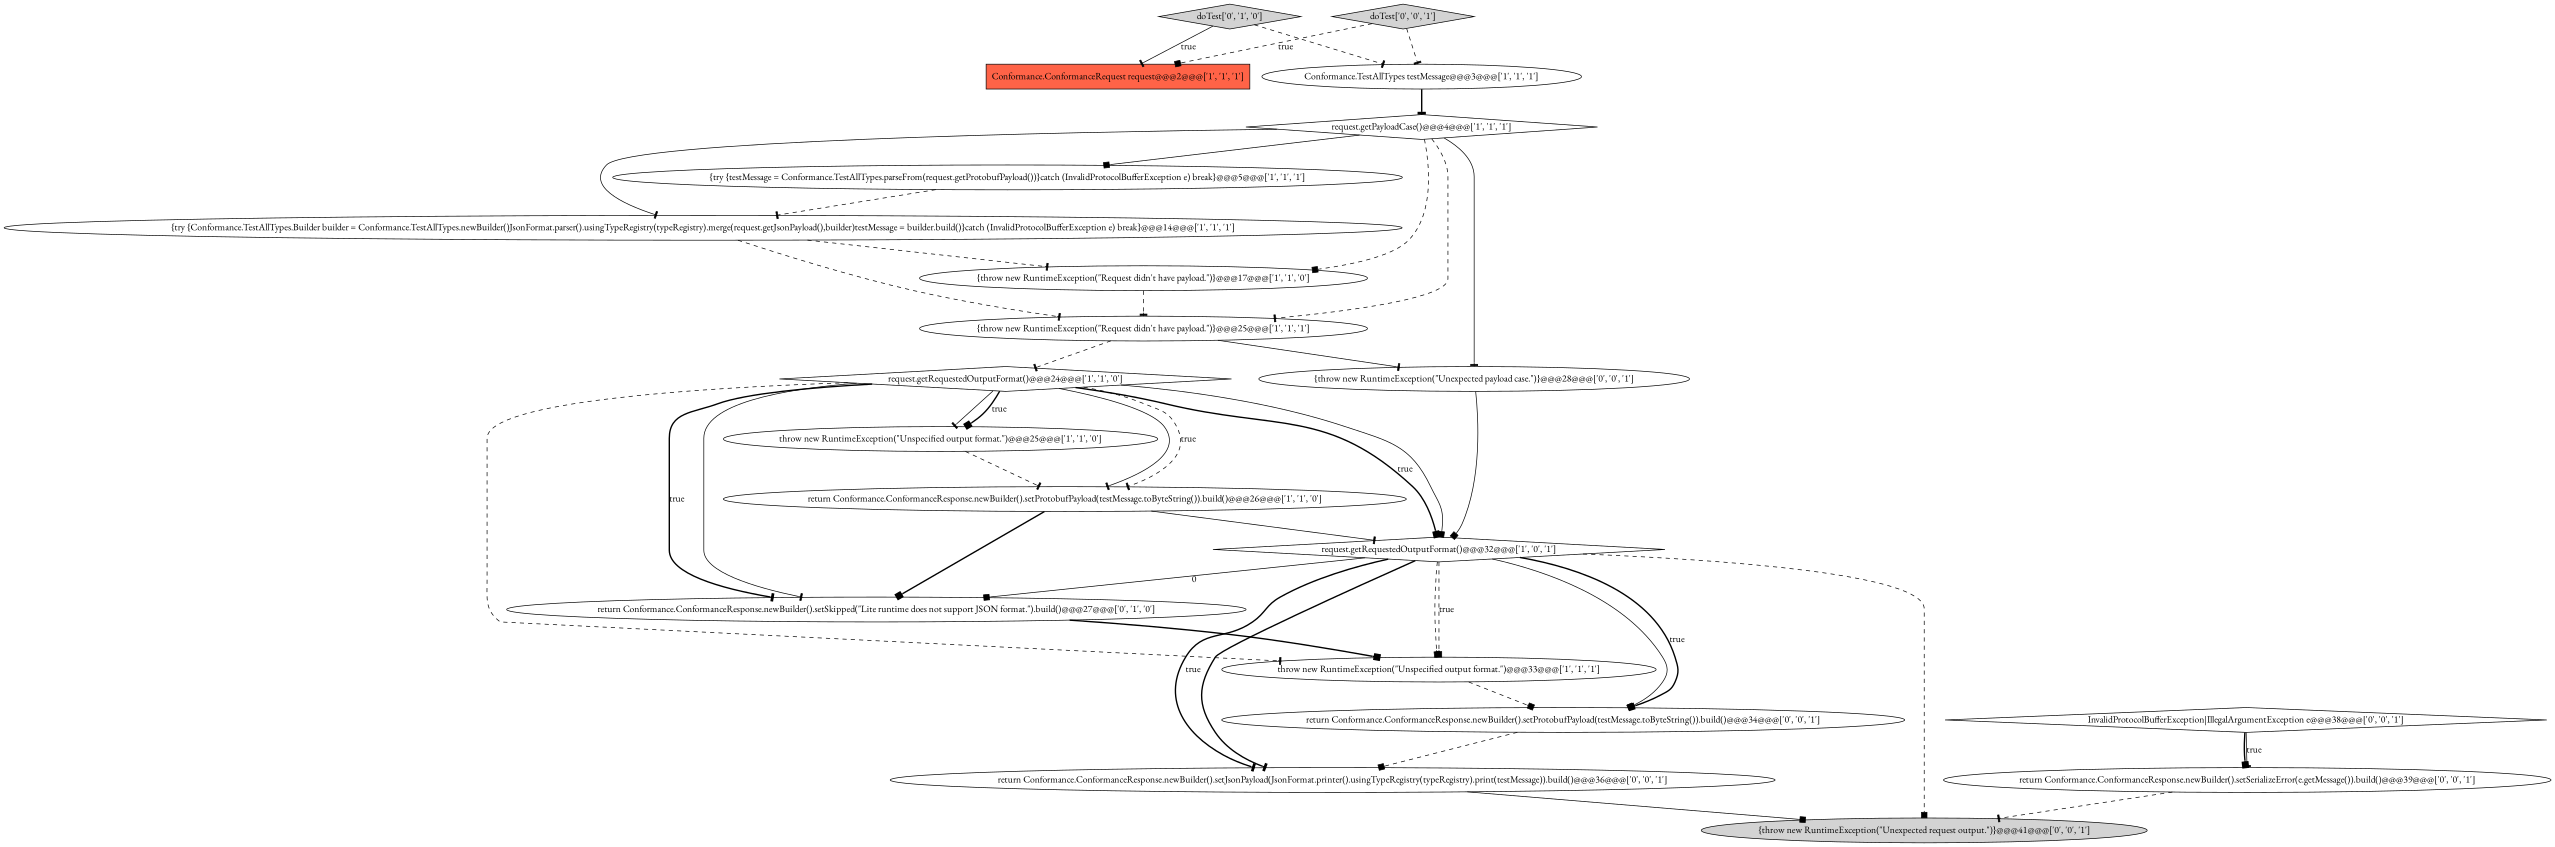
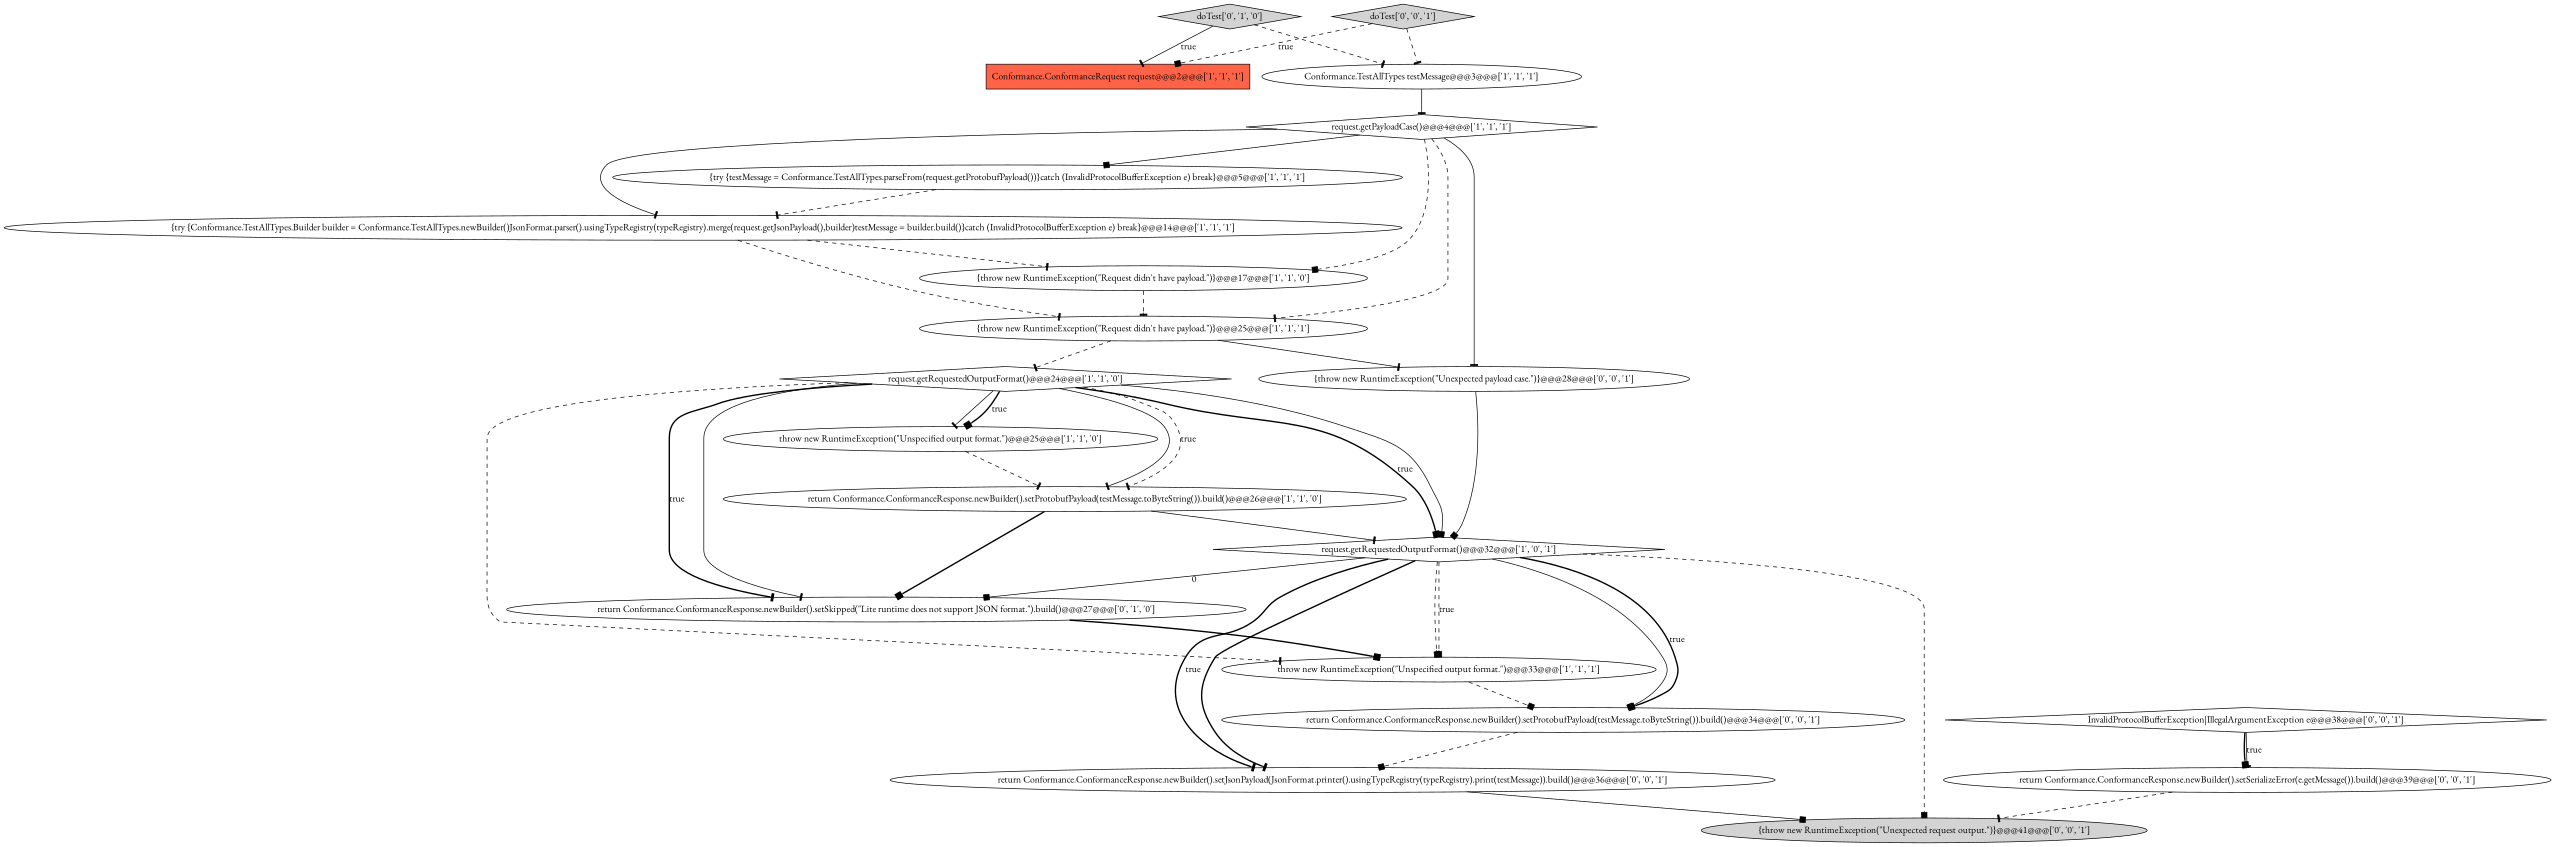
(1422, 100) -> (1422, 100)
